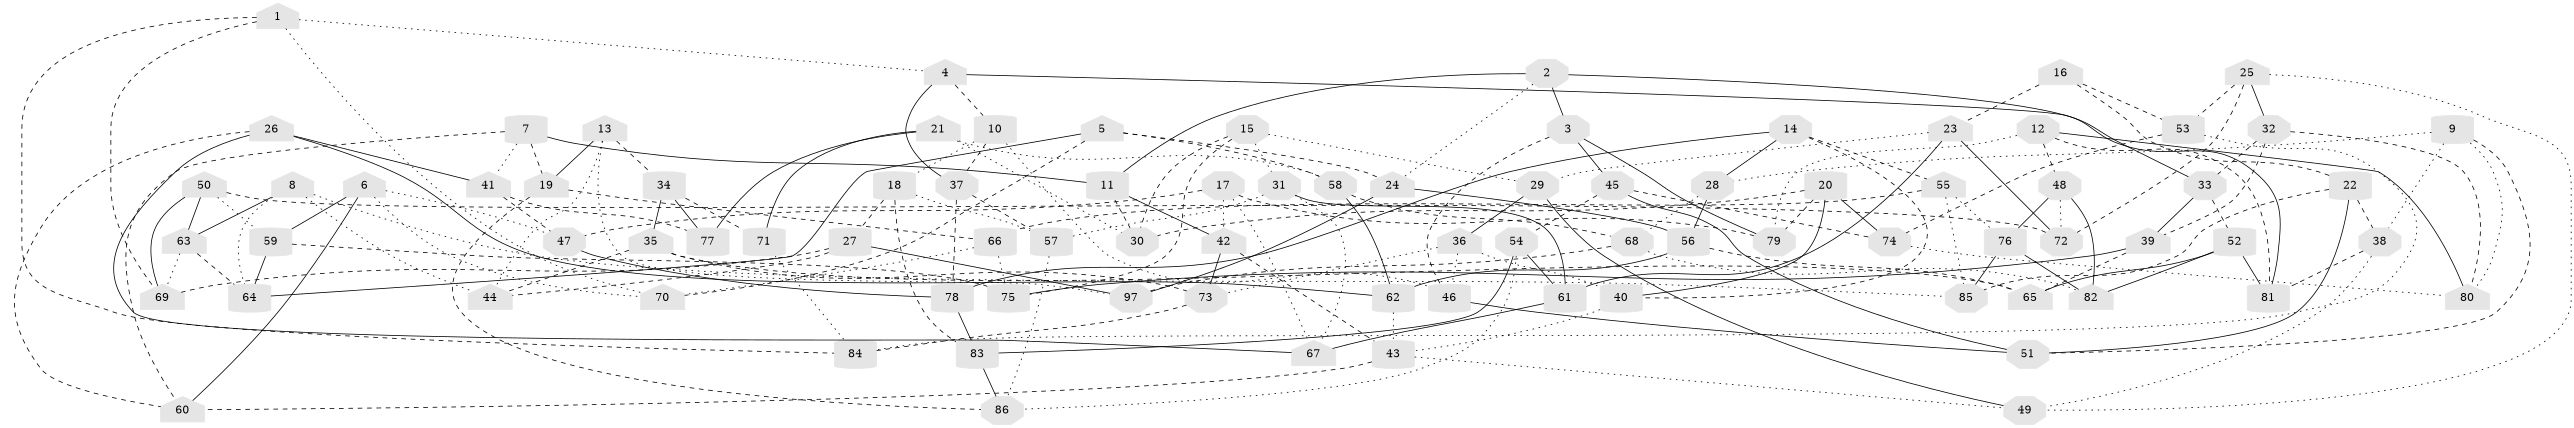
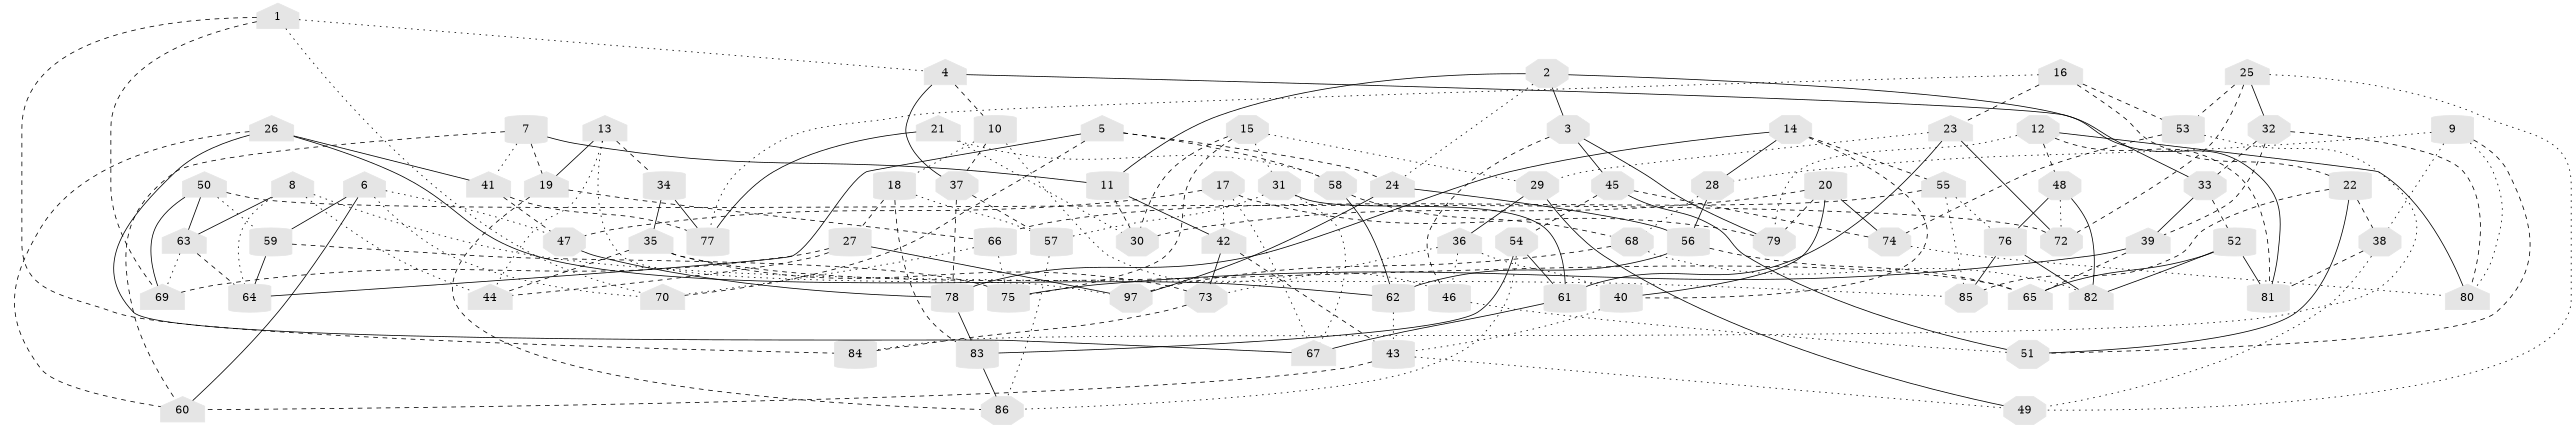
none -> (1350, 96)
(764, 242) -> none
(1711, 330) -> (1711, 330)
